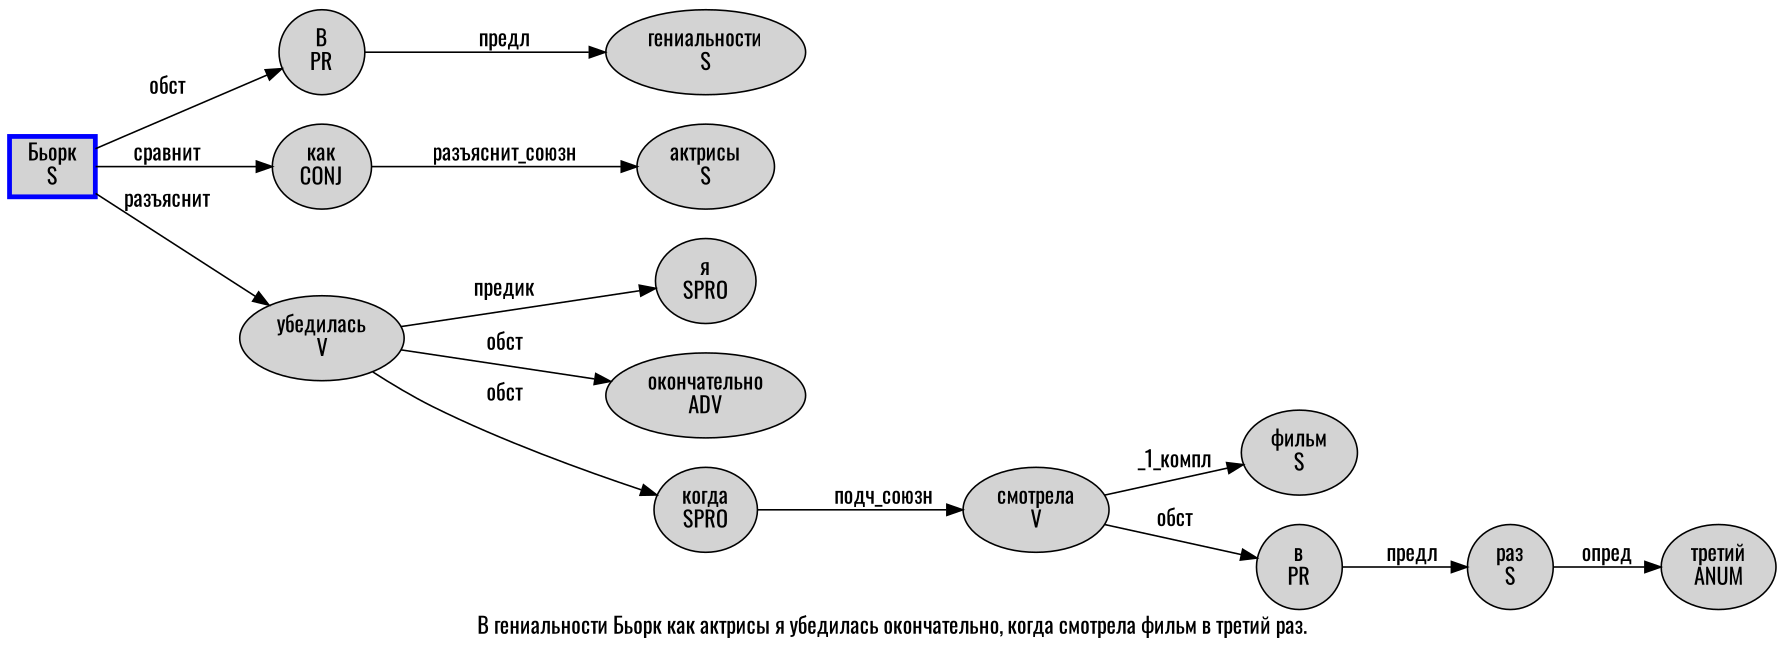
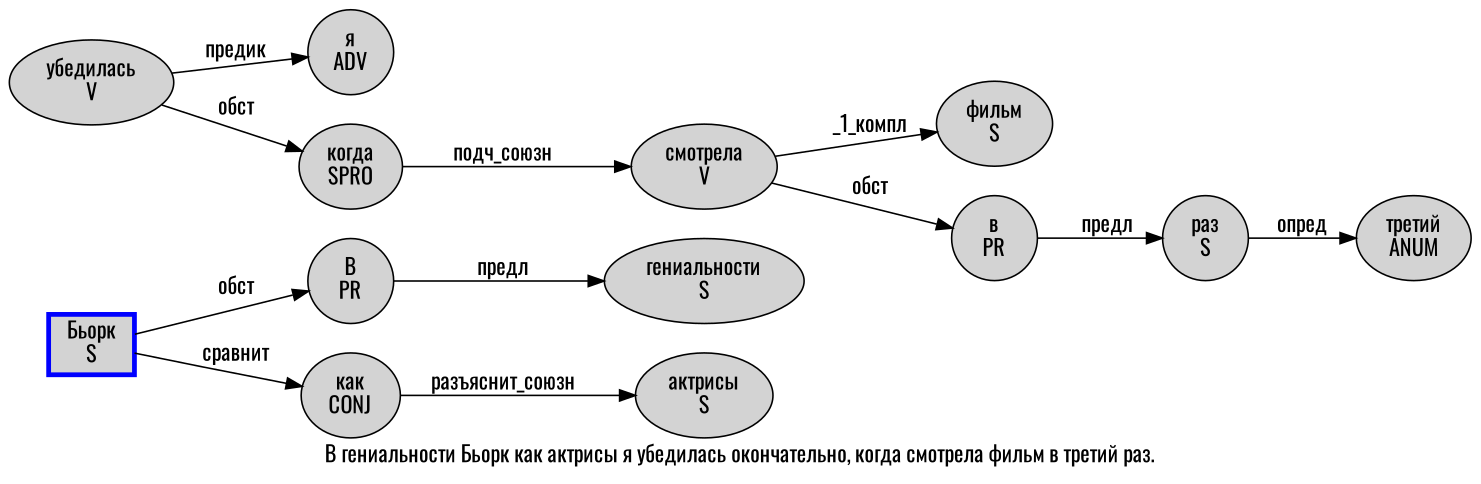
(176, 245) -> none
(706, 281) -> (351, 52)
(706, 395) -> none
